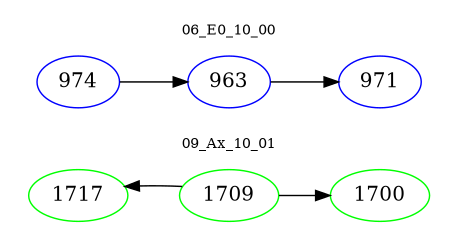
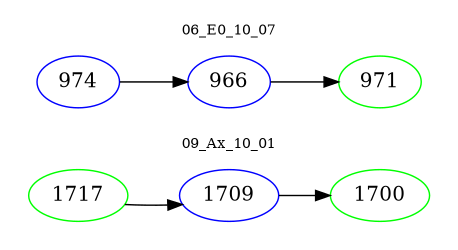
(229, 31) -> (229, 31)
(229, 82) -> (229, 82)
(380, 82) -> (380, 82)
(161, 186) -> (146, 205)
(229, 196) -> (229, 196)
